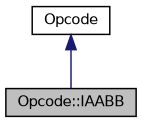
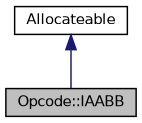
(71, 20) -> (71, 20)
